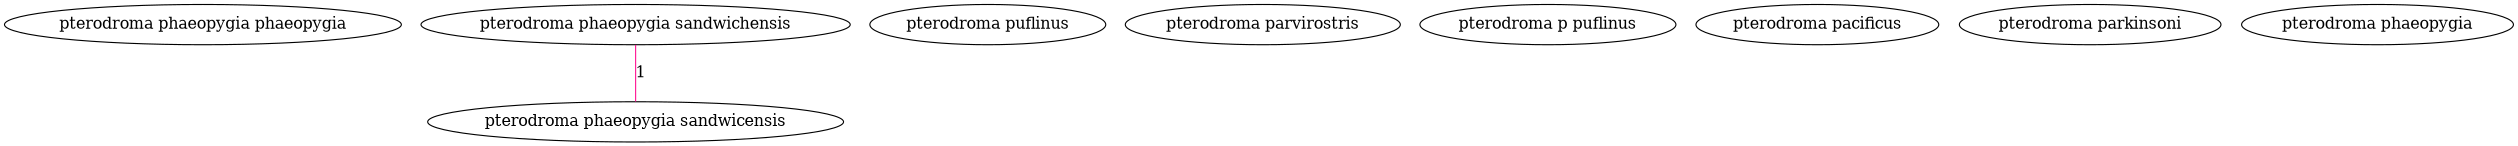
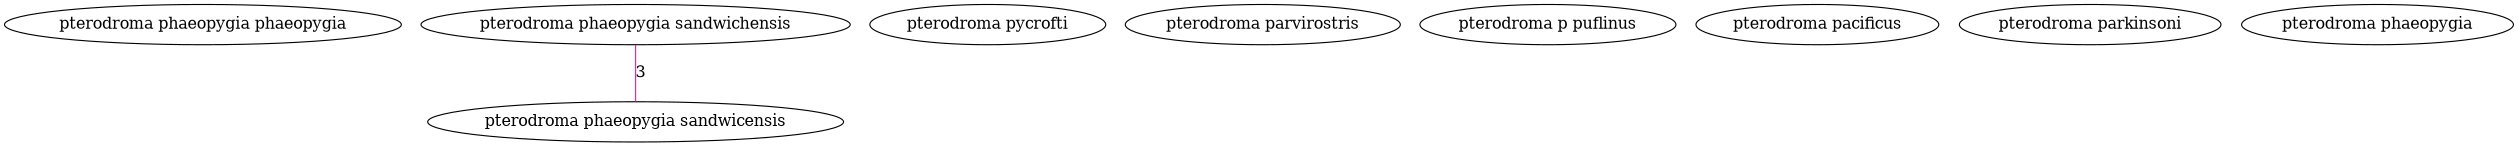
(988, 25) -> (988, 25)
(641, 73) -> (641, 73)
